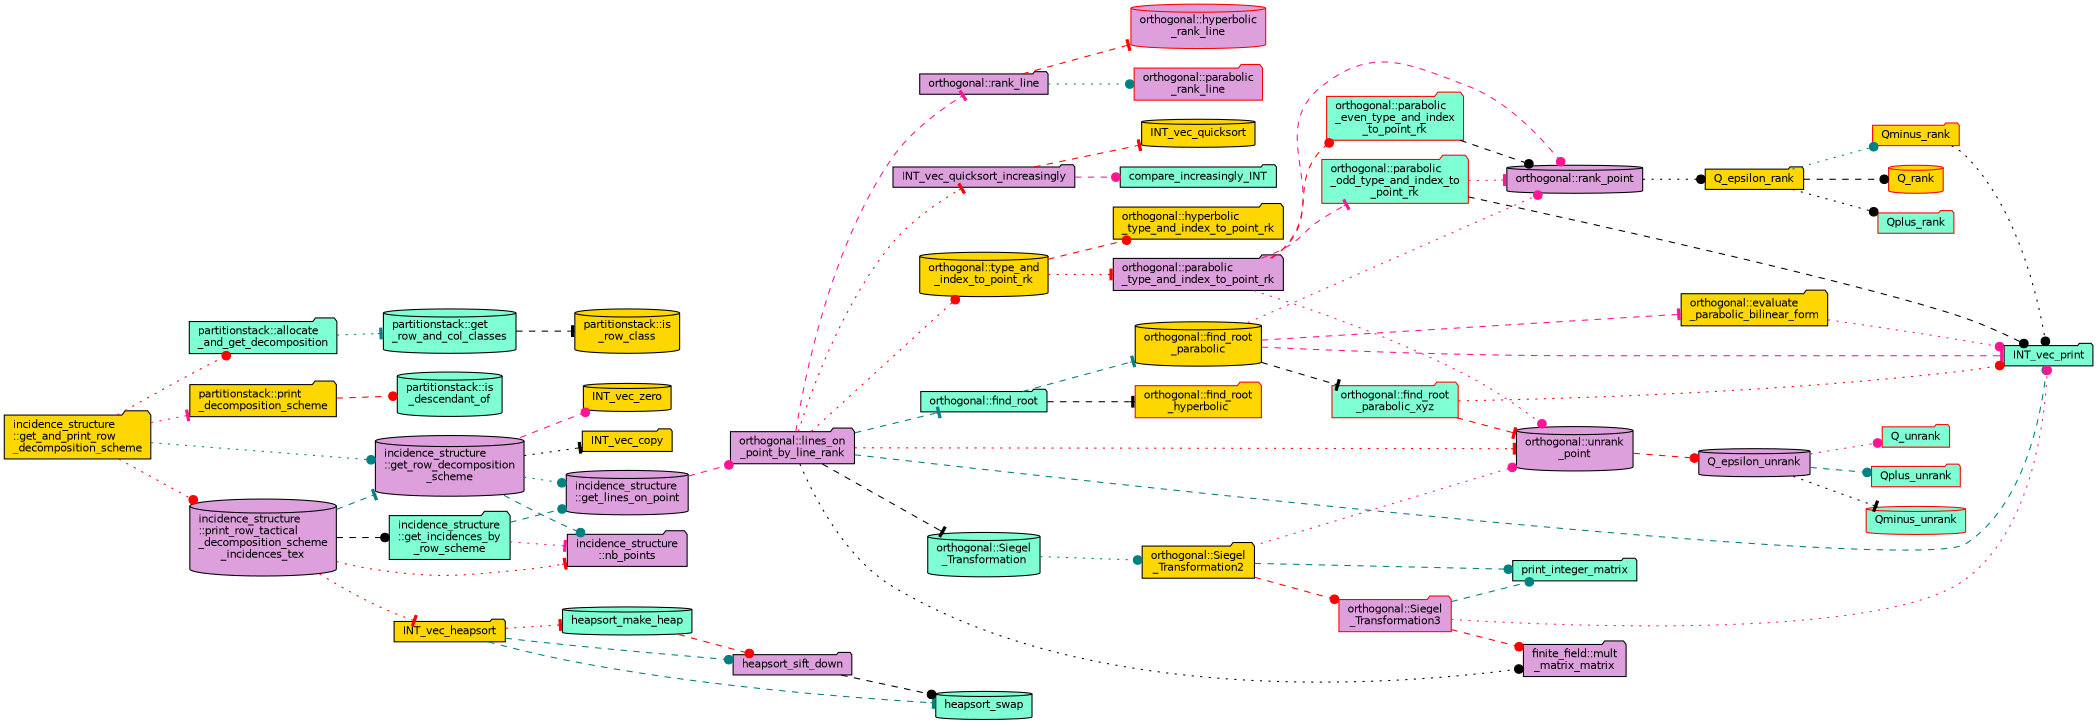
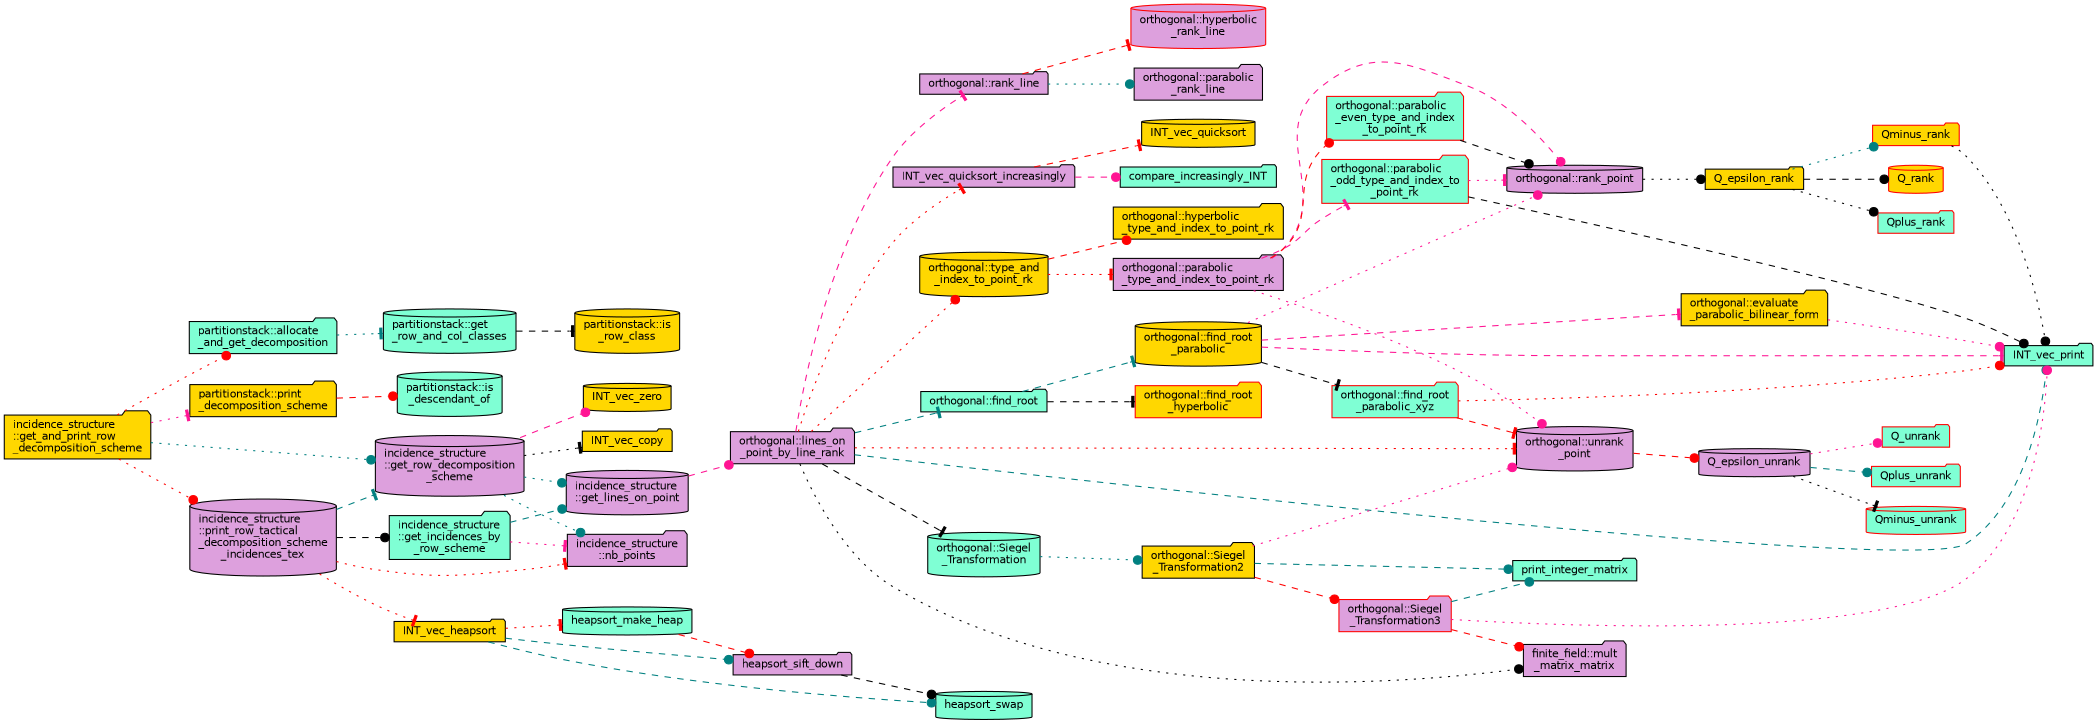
(1198, 84) -> (1198, 84)
(531, 509) -> (531, 509)
(706, 682) -> (706, 682)
